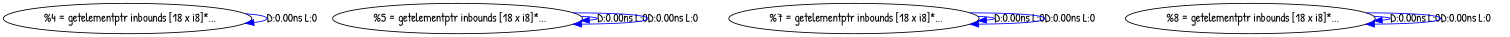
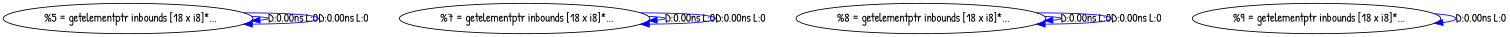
(128, 19) -> none
none -> (1317, 19)
